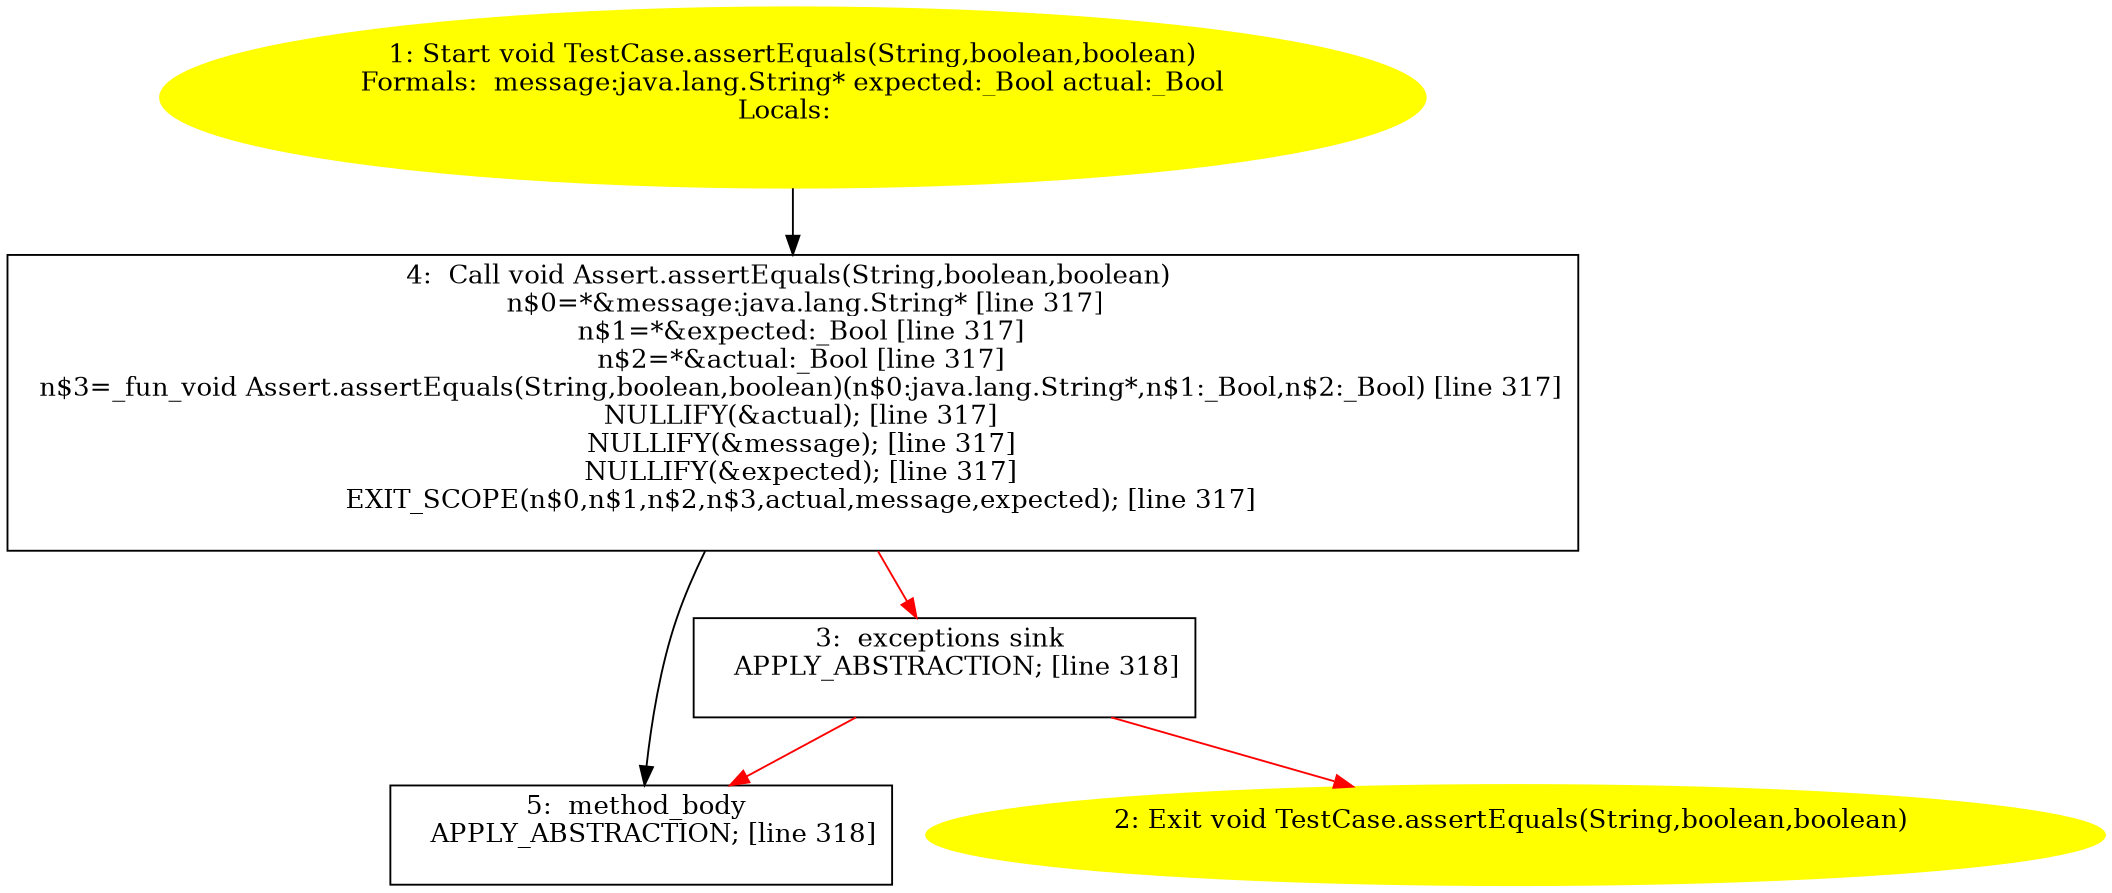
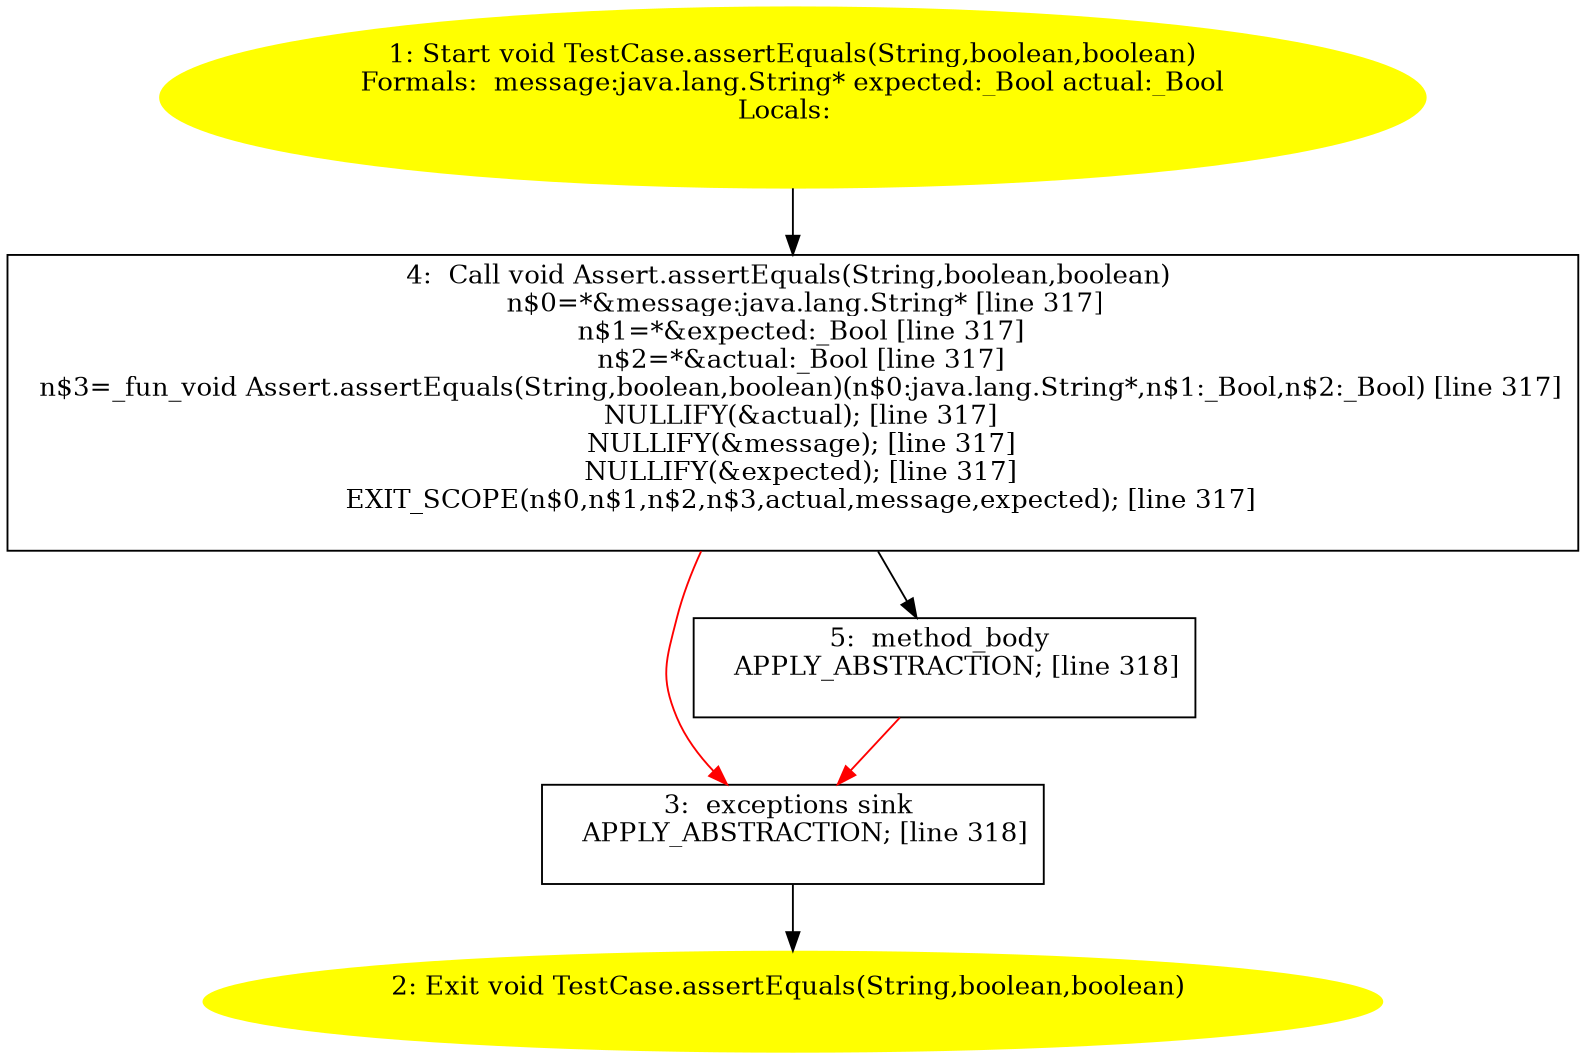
(801, 747) -> (875, 744)
(1223, 749) -> (793, 908)
